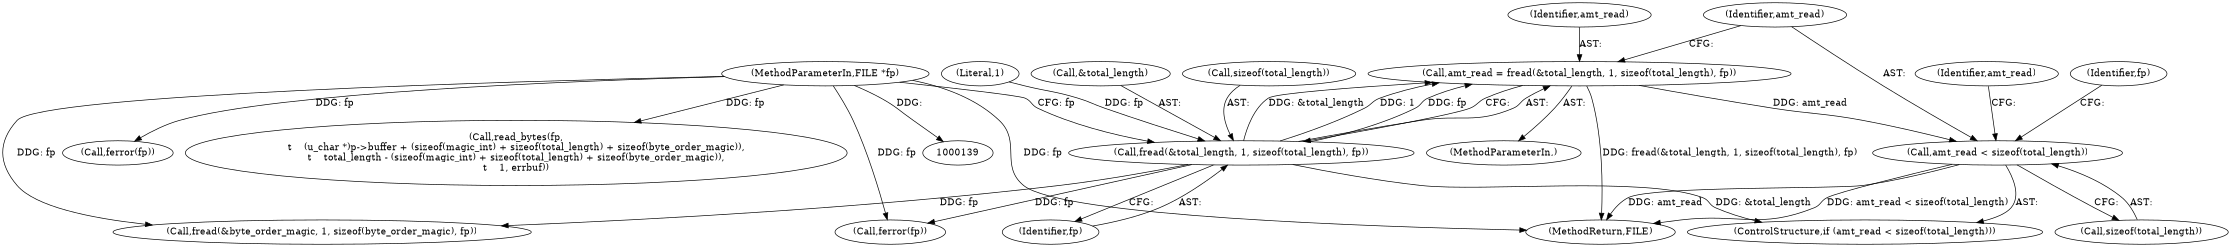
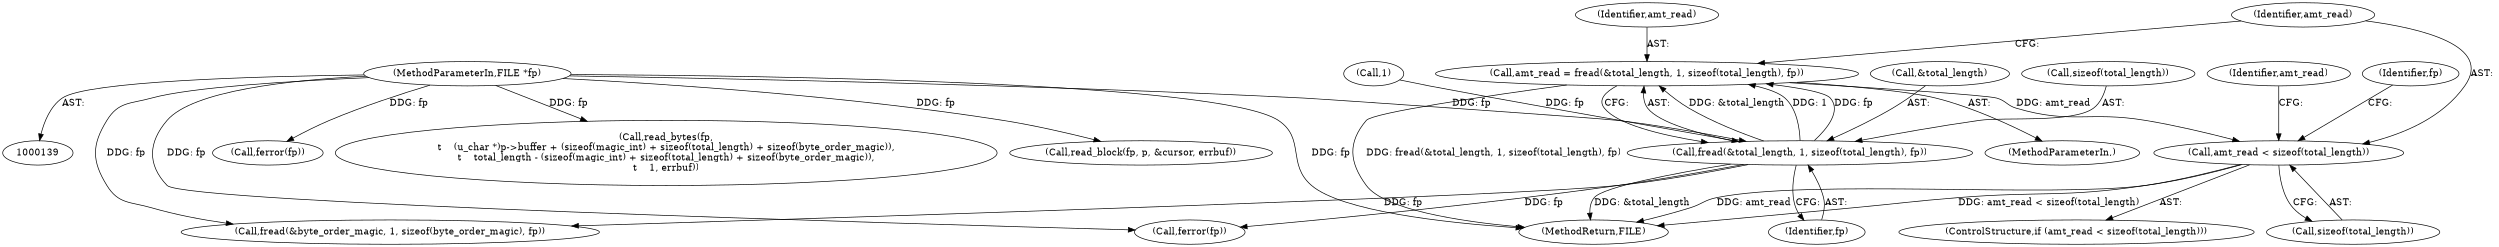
(980, 74) -> (1374, 74)
(911, 103) -> (75, 103)
(1056, 103) -> (1472, 103)
none -> (1141, 153)
(1526, 186) -> (1653, 178)
